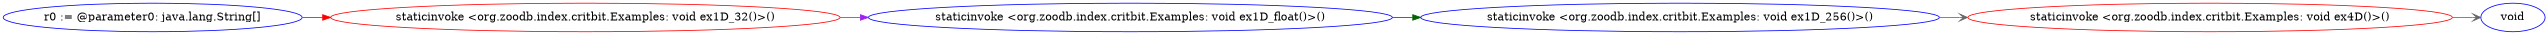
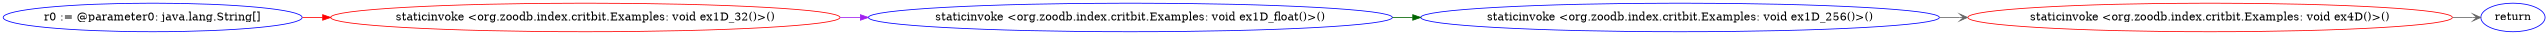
(2513, 17) -> (2513, 17)
